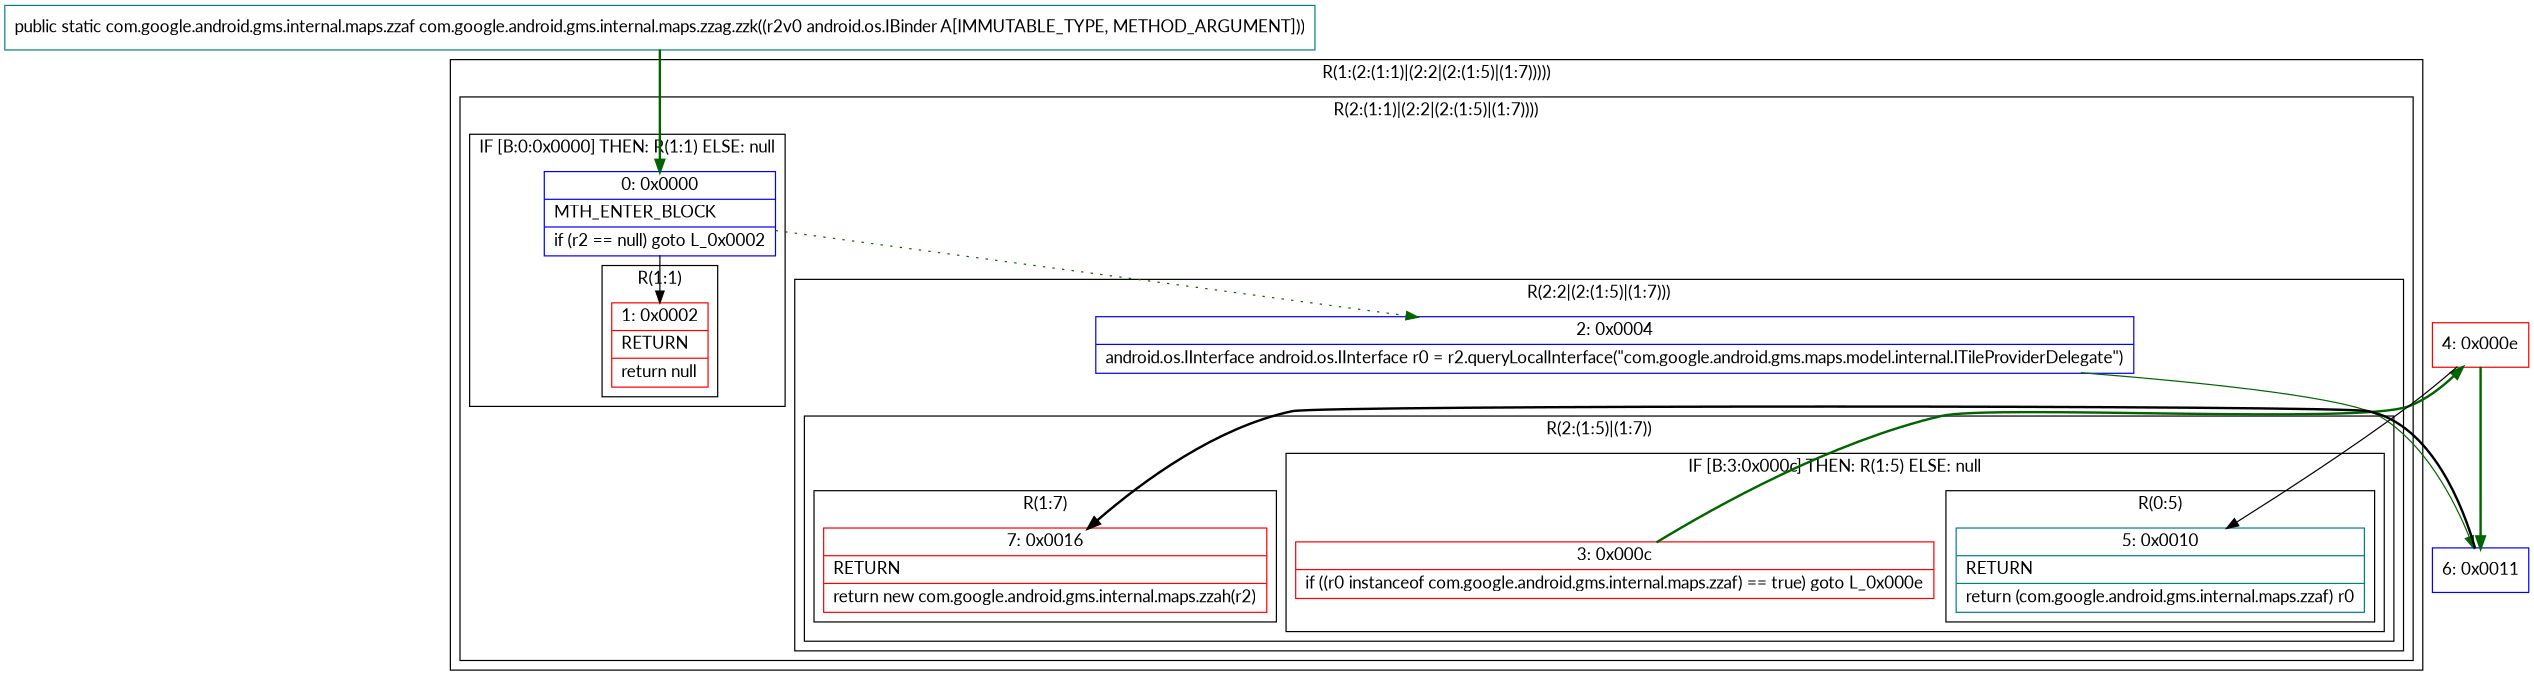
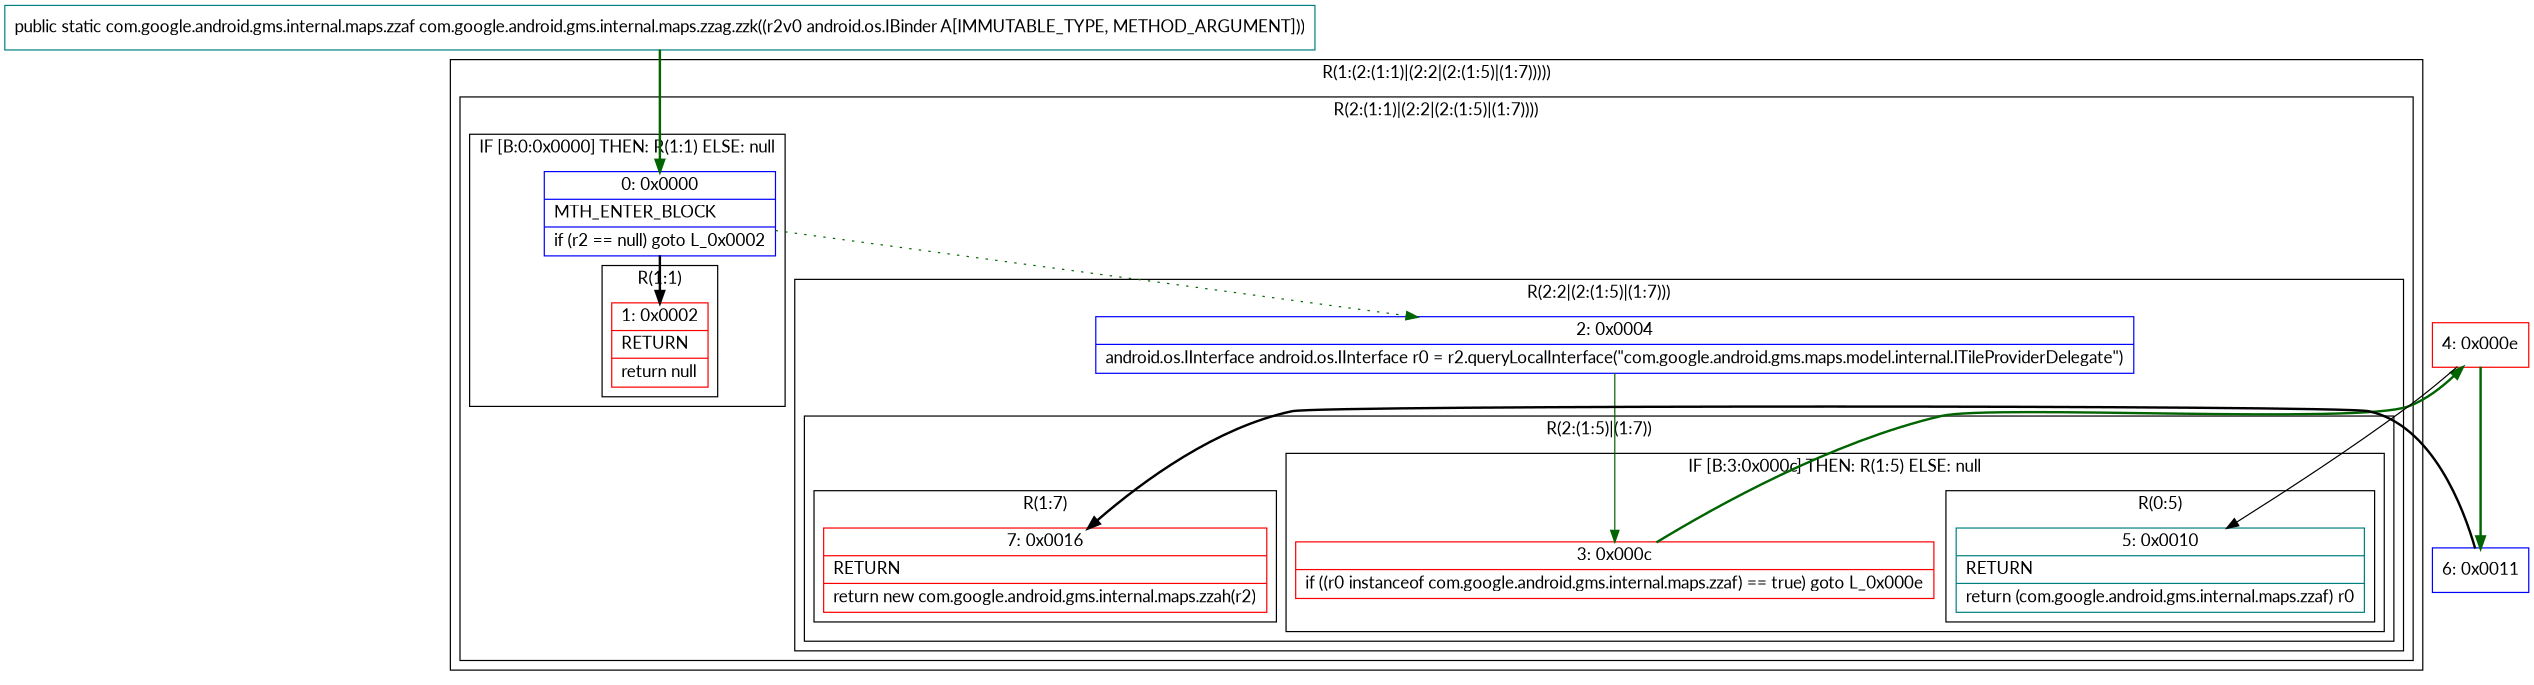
(660, 273) -> (660, 273)
(2307, 397) -> (1615, 444)
